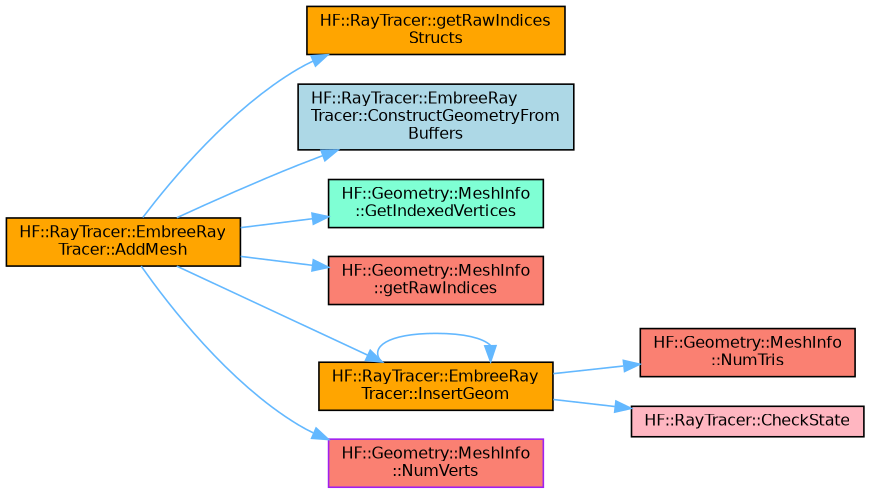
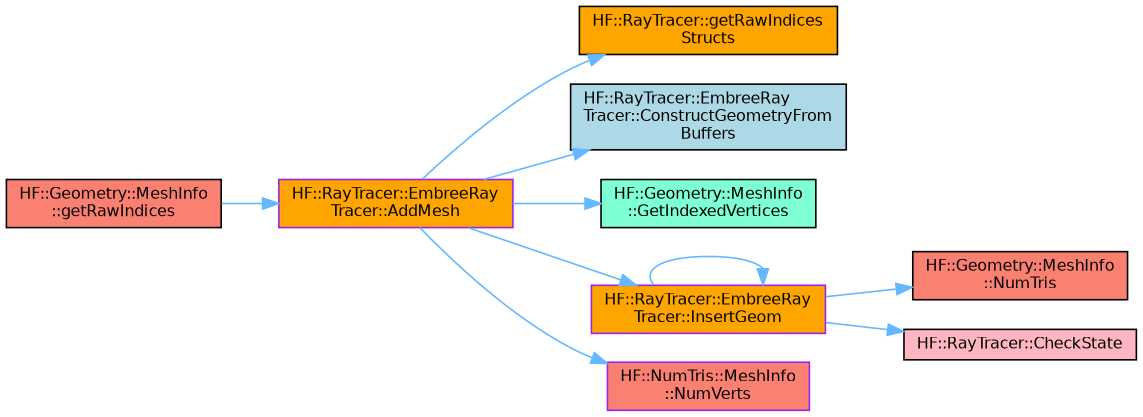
(123, 242) -> (396, 204)
(277, 261) -> (242, 204)
(436, 386) -> (708, 309)
(436, 463) -> (708, 386)
